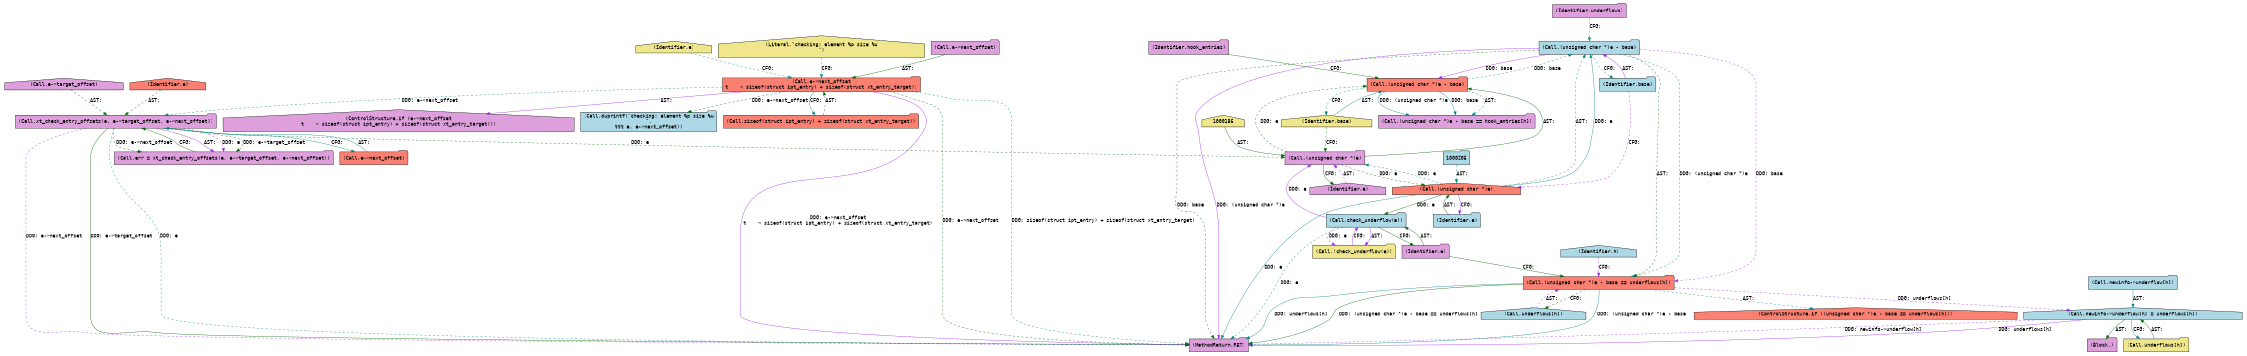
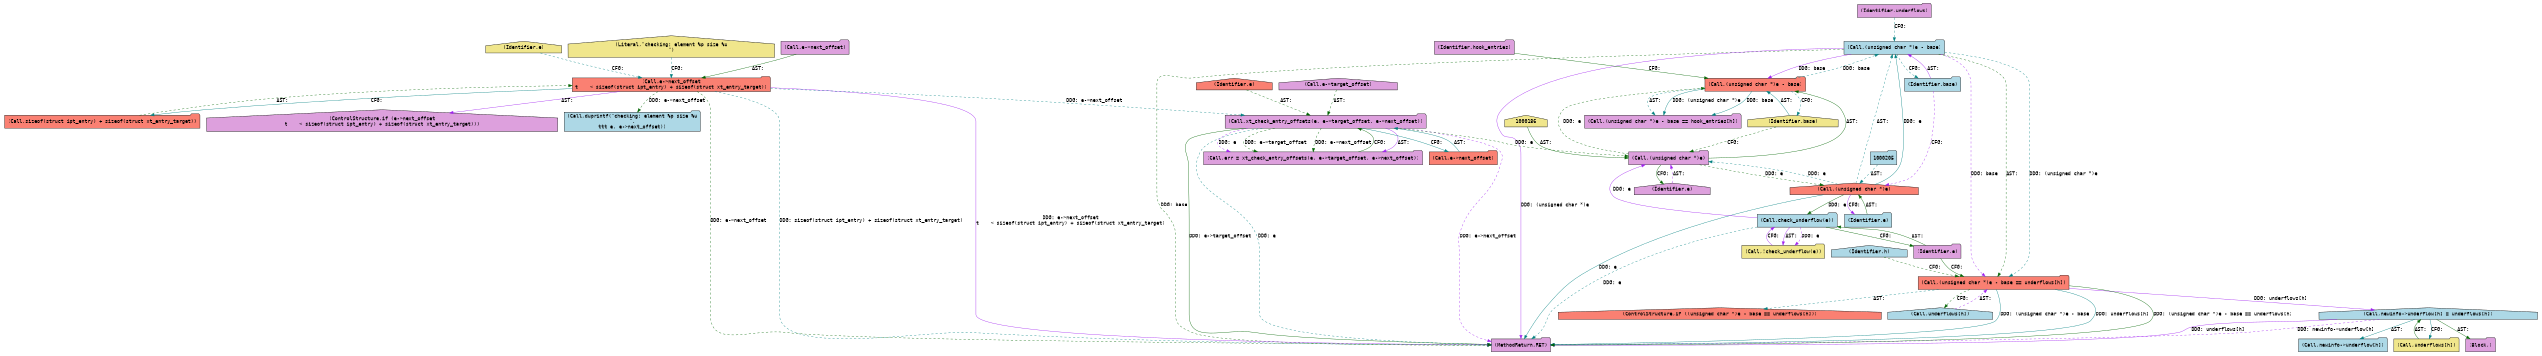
(1599, 265) -> (1919, 268)
(2133, 297) -> (2389, 329)
(1871, 299) -> (2220, 299)
